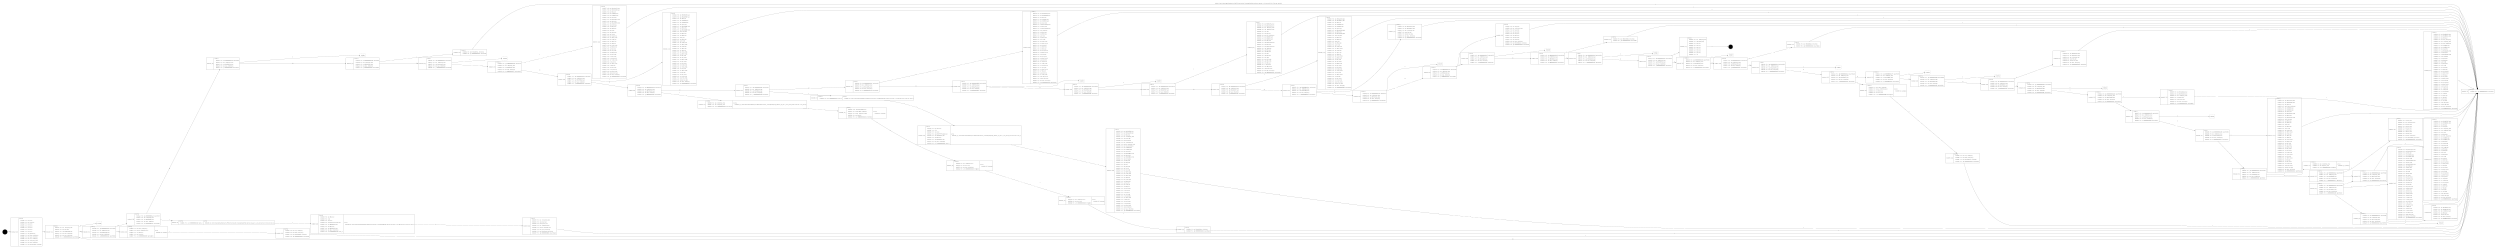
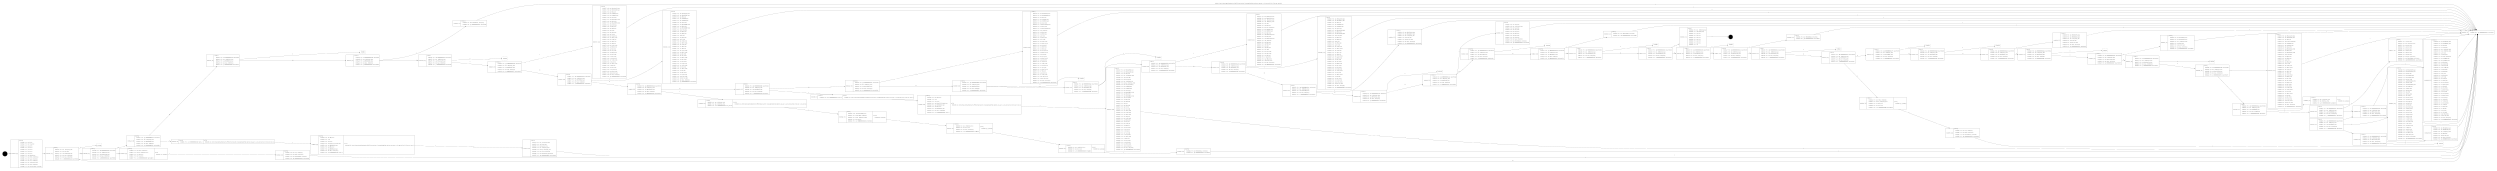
(2441, 71) -> none
